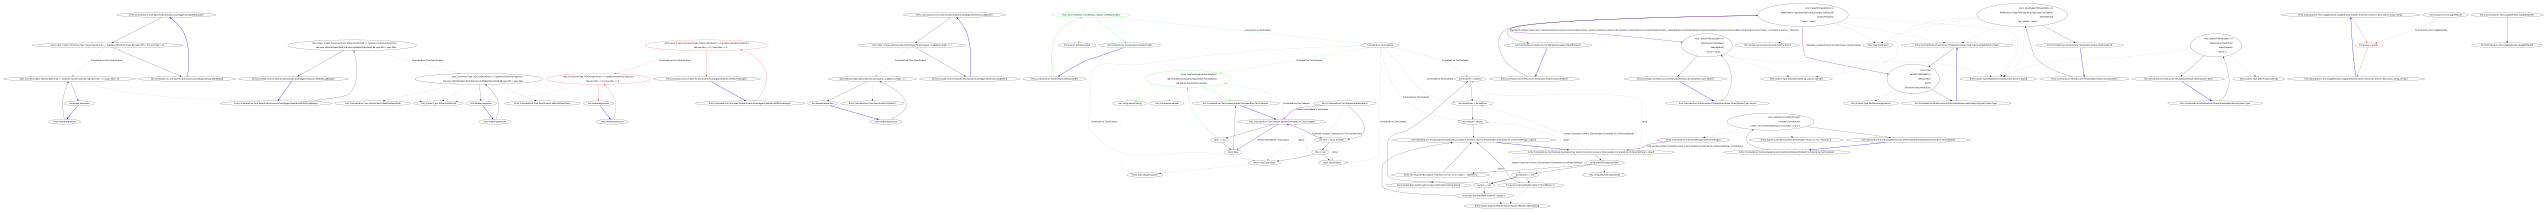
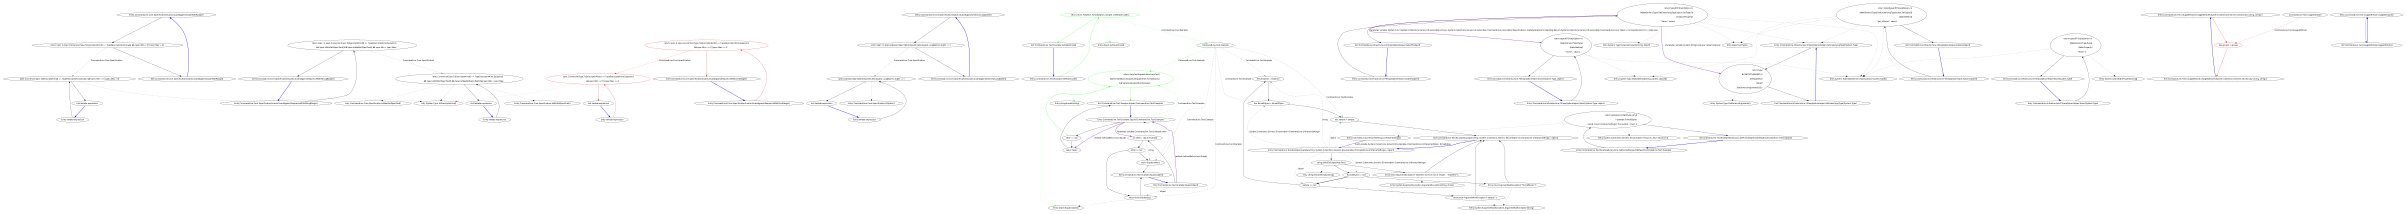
none -> (2368, 31)
(1167, 103) -> none
none -> (1141, 175)
